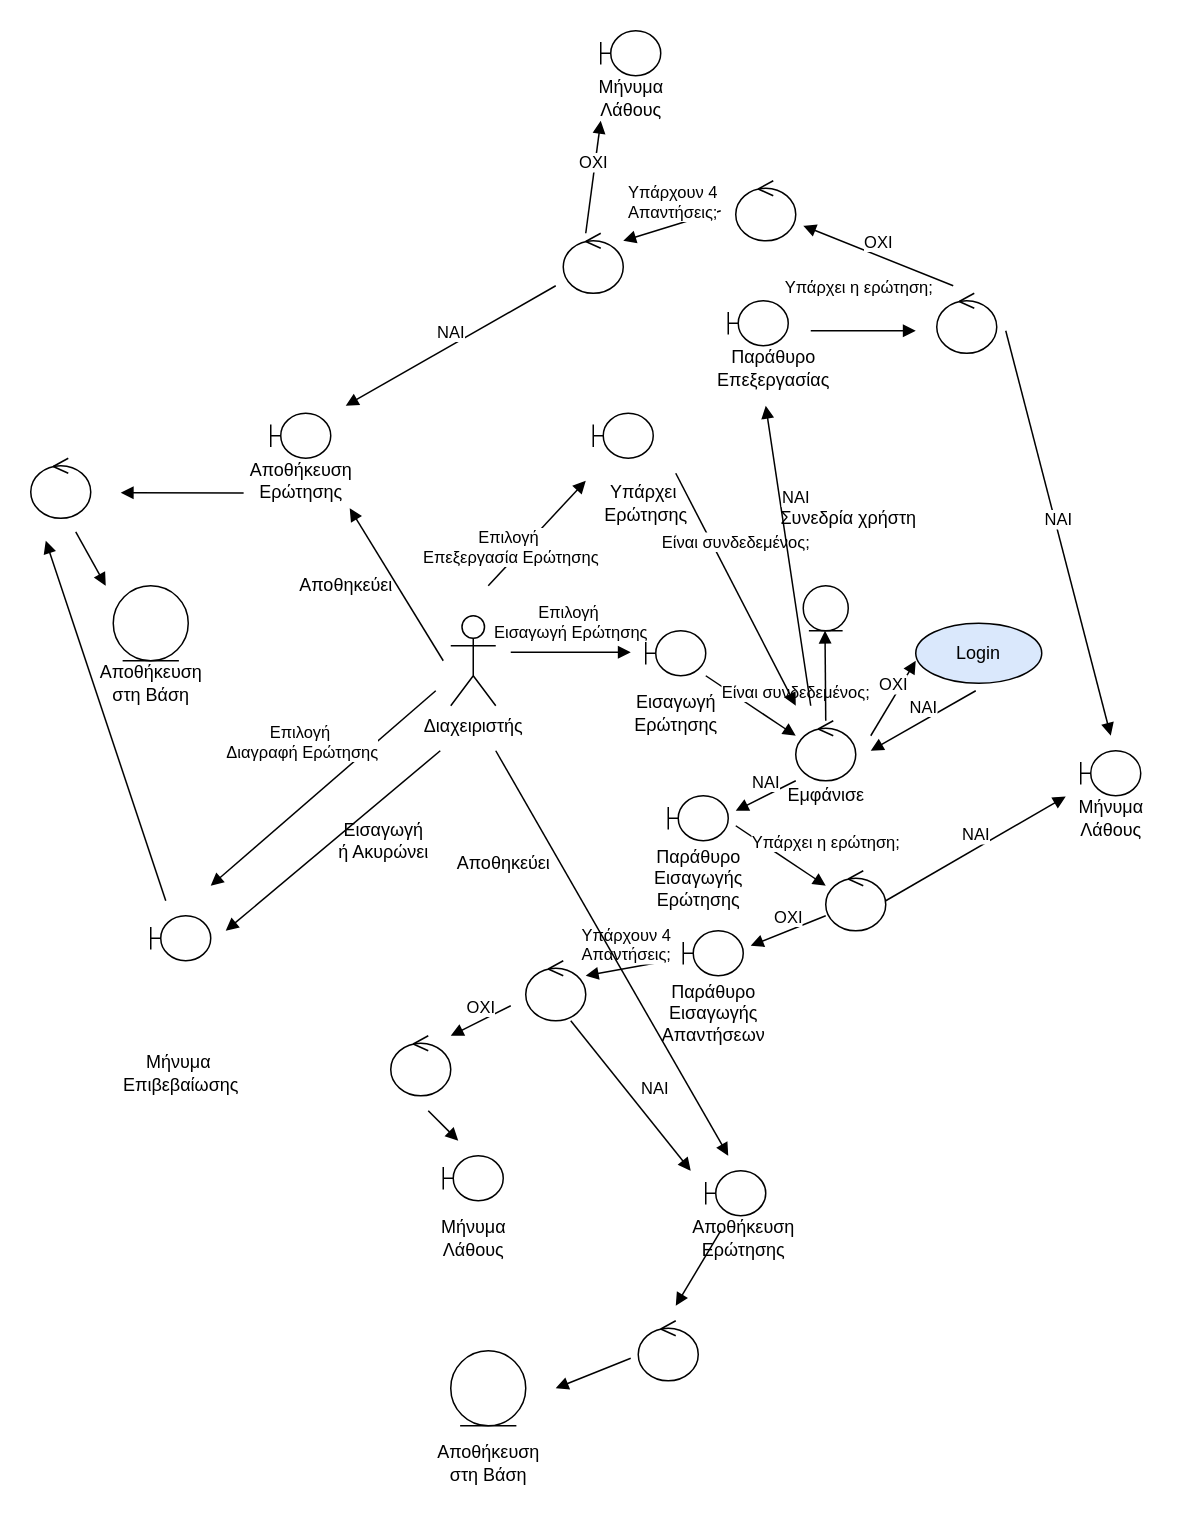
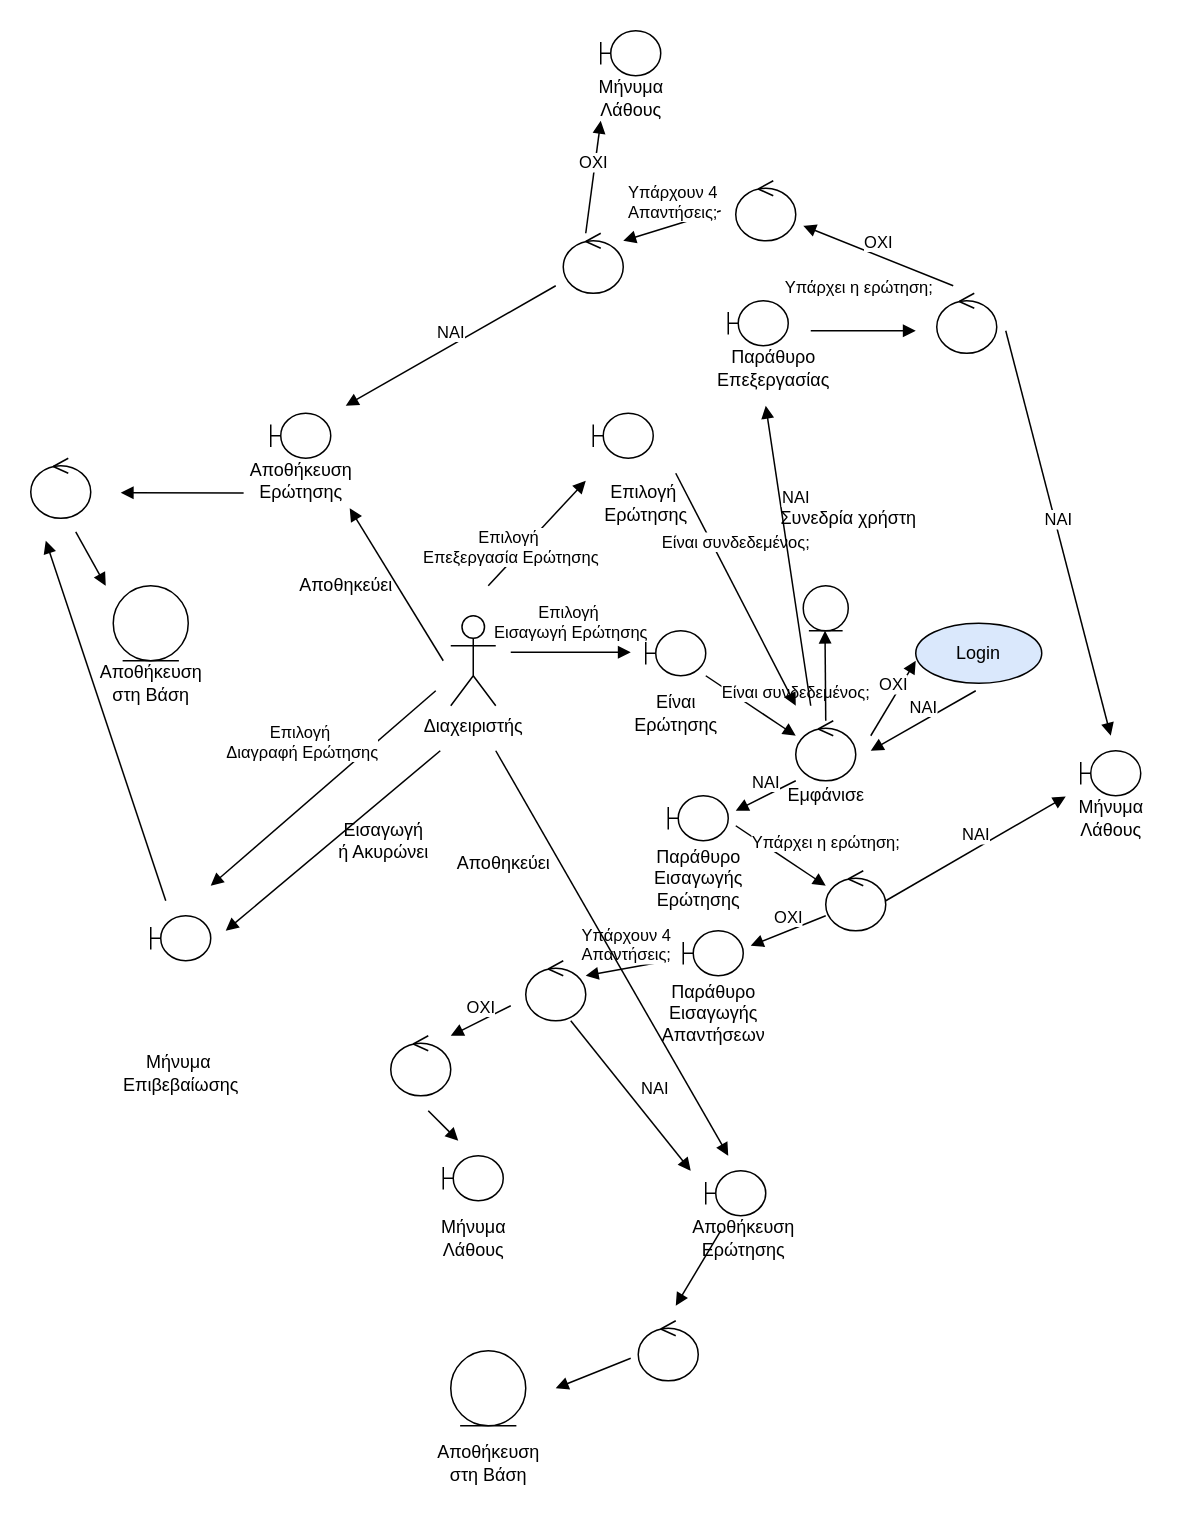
(647, 503) -> (647, 503)
(677, 713) -> (677, 713)
